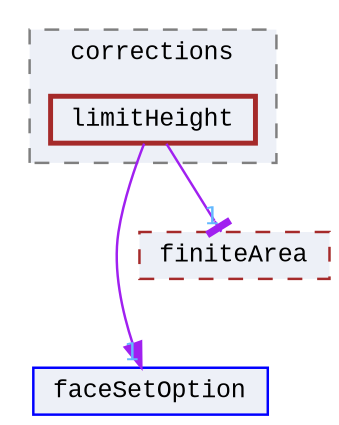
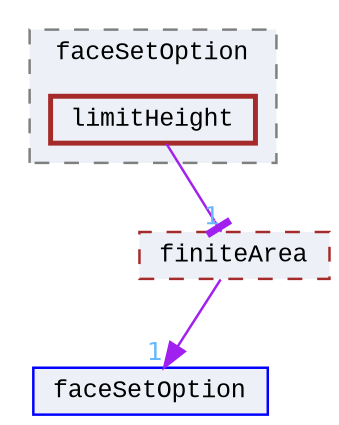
(153, 53) -> (153, 53)
(117, 242) -> (199, 313)
